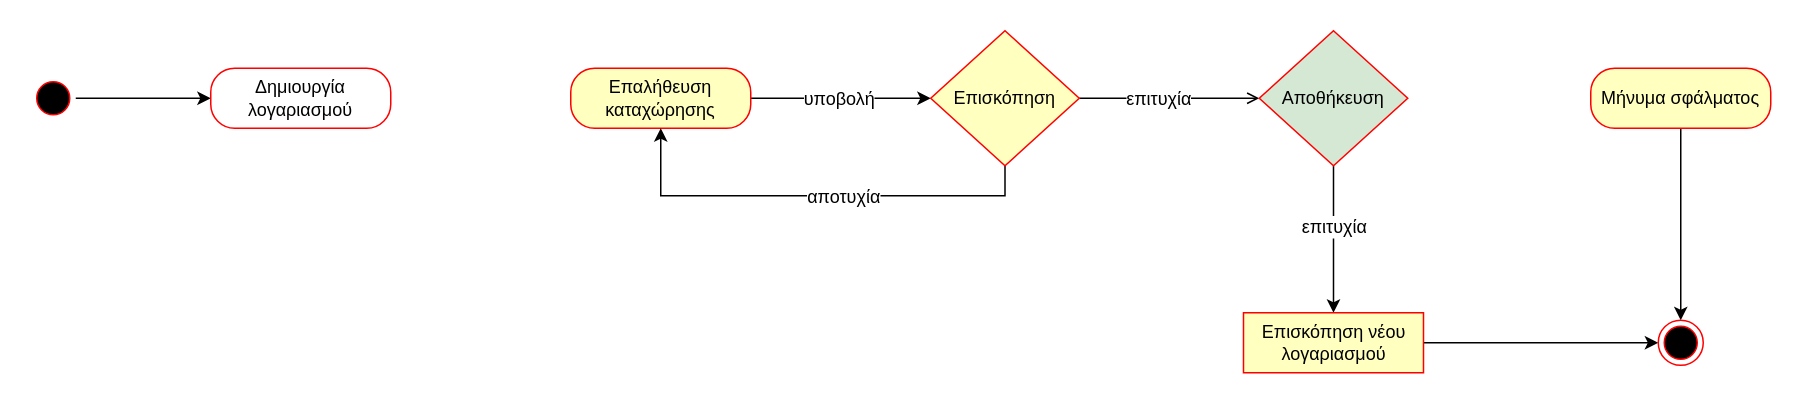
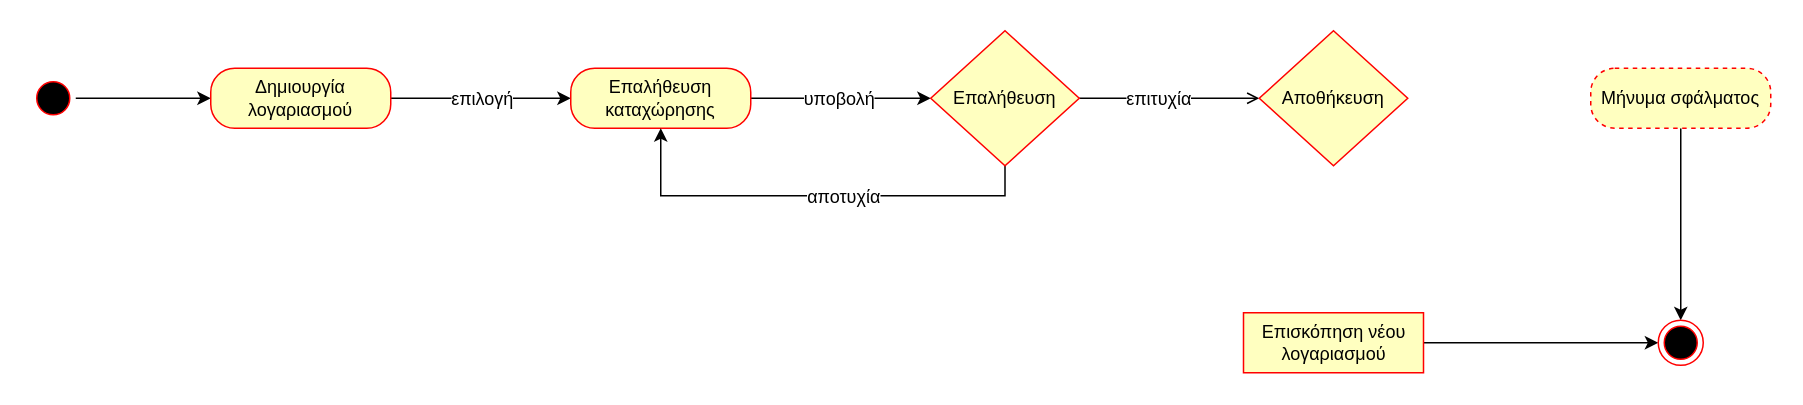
(301, 98) -> (301, 98)
none -> (476, 98)
(1005, 98) -> (1005, 98)
(1334, 98) -> (1334, 98)
(1681, 98) -> (1681, 98)
(1334, 234) -> none
